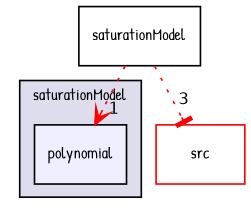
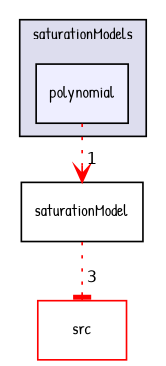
(112, 91) -> (82, 147)
(81, 96) -> (83, 35)
